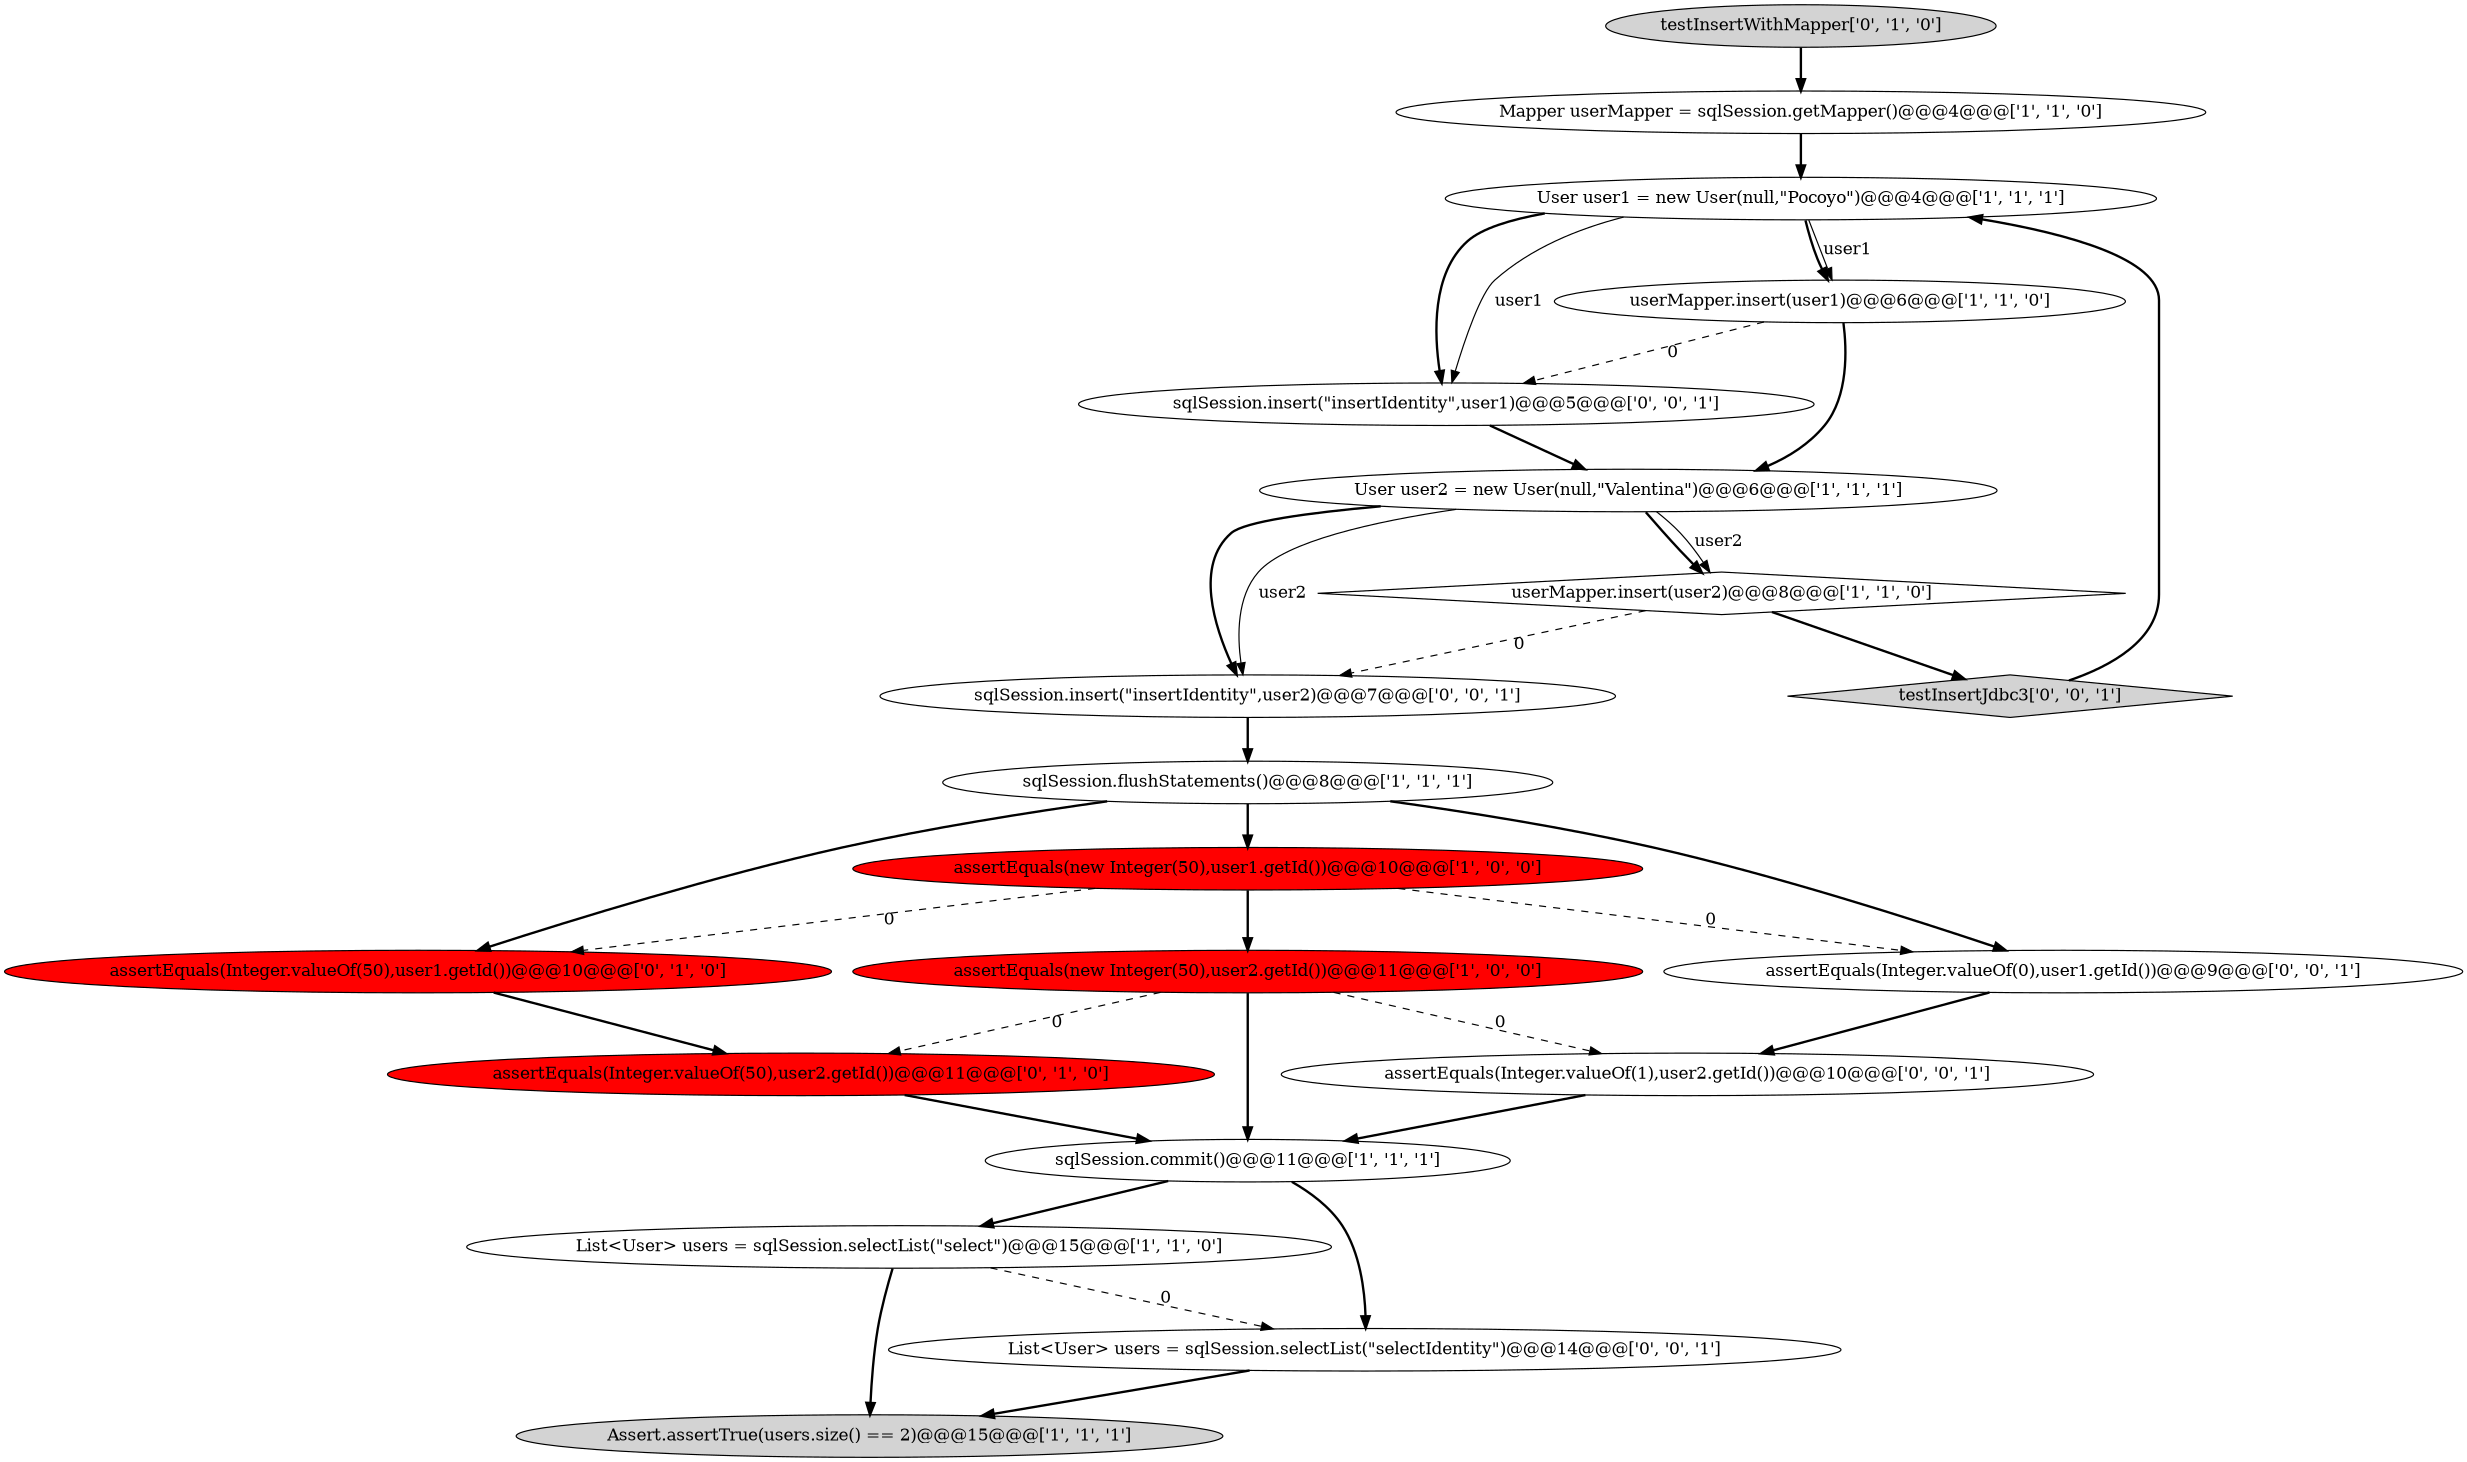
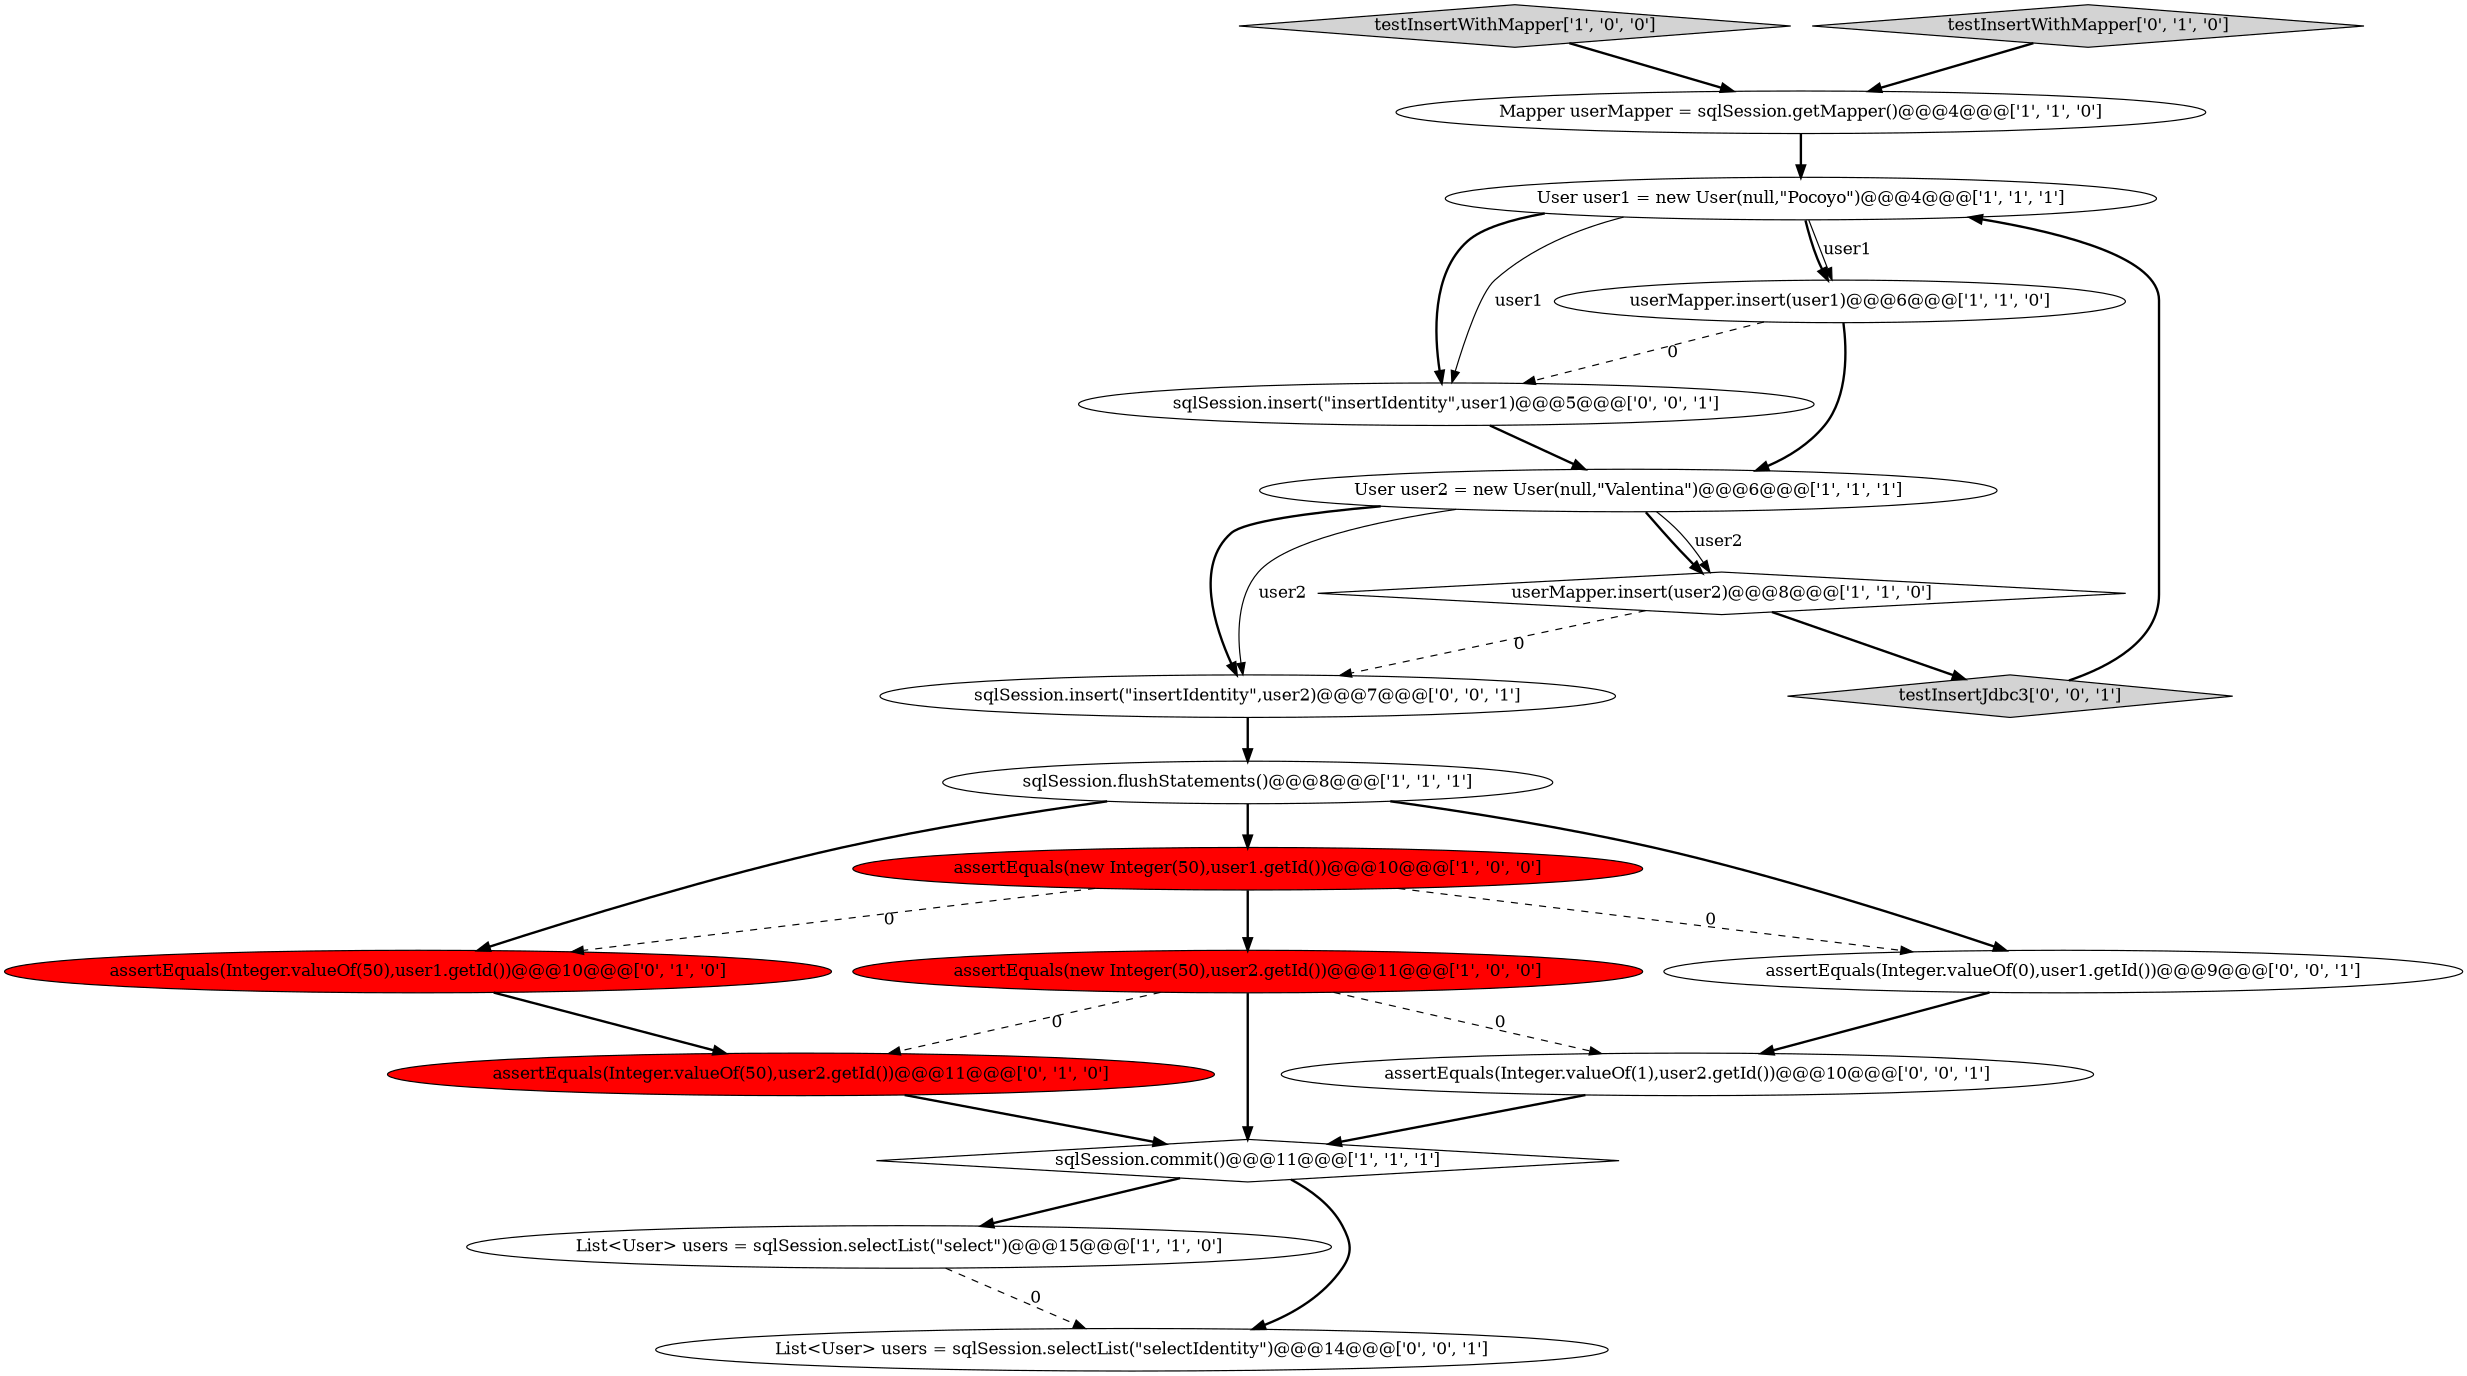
none -> (1515, 26)
(1801, 26) -> (2088, 26)
(1248, 1161) -> (1248, 1161)
(870, 1436) -> none
